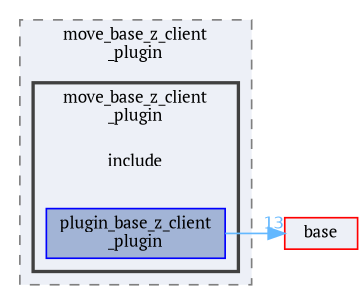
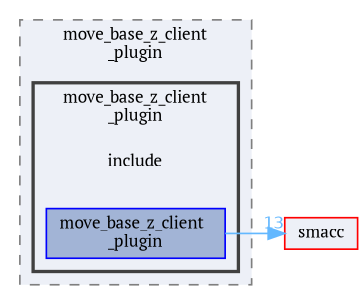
(136, 233) -> (136, 233)
(321, 233) -> (321, 233)
